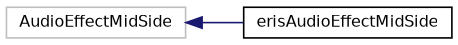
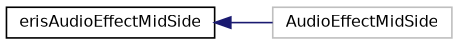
(223, 23) -> (252, 23)
